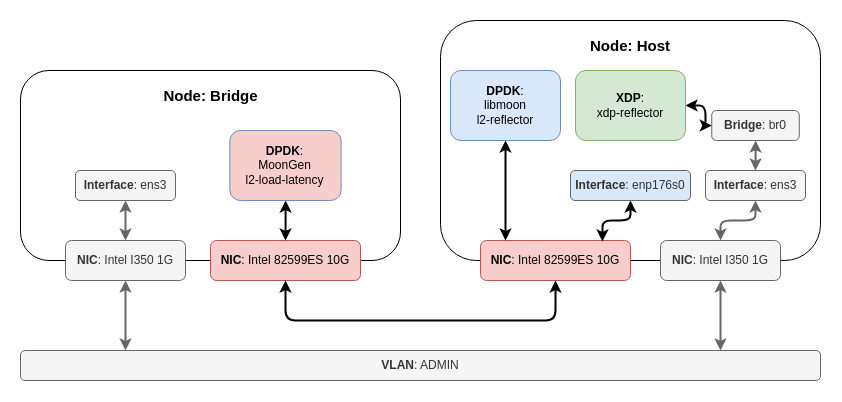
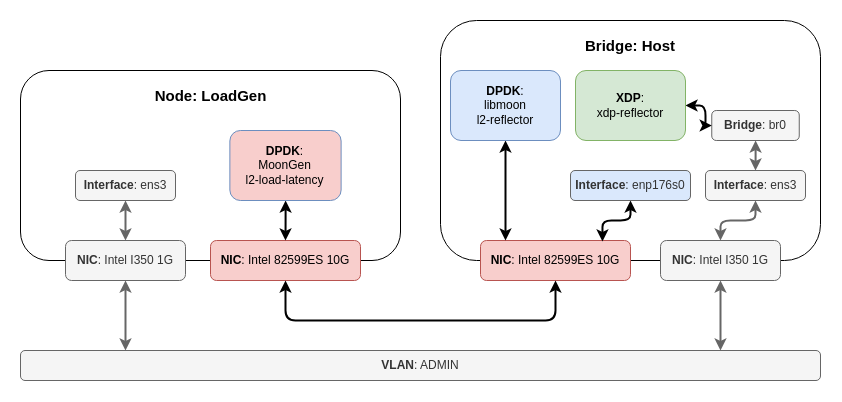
(631, 46) -> (631, 46)
(211, 96) -> (211, 96)
